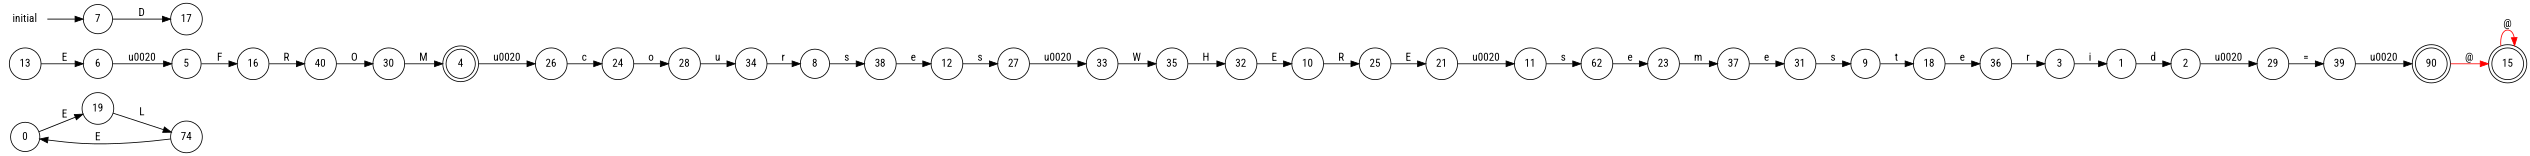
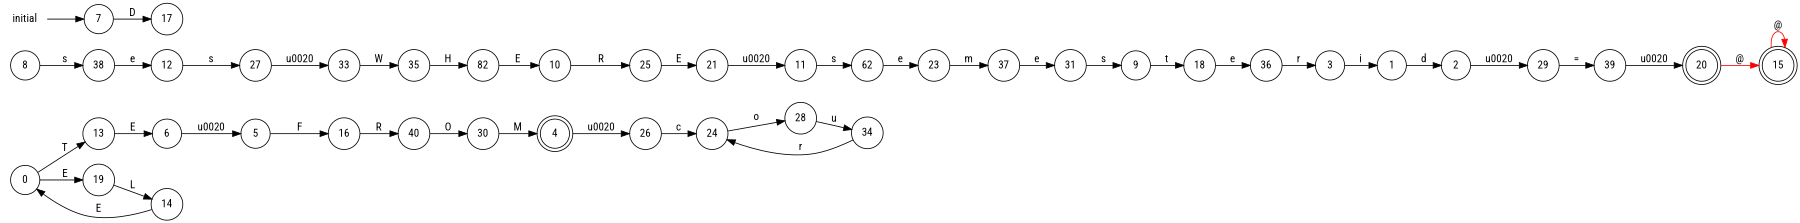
(780, 64) -> (794, 155)
(1241, 64) -> (483, 65)
(2431, 64) -> (1702, 65)
(186, 137) -> (167, 204)
none -> (58, 159)
